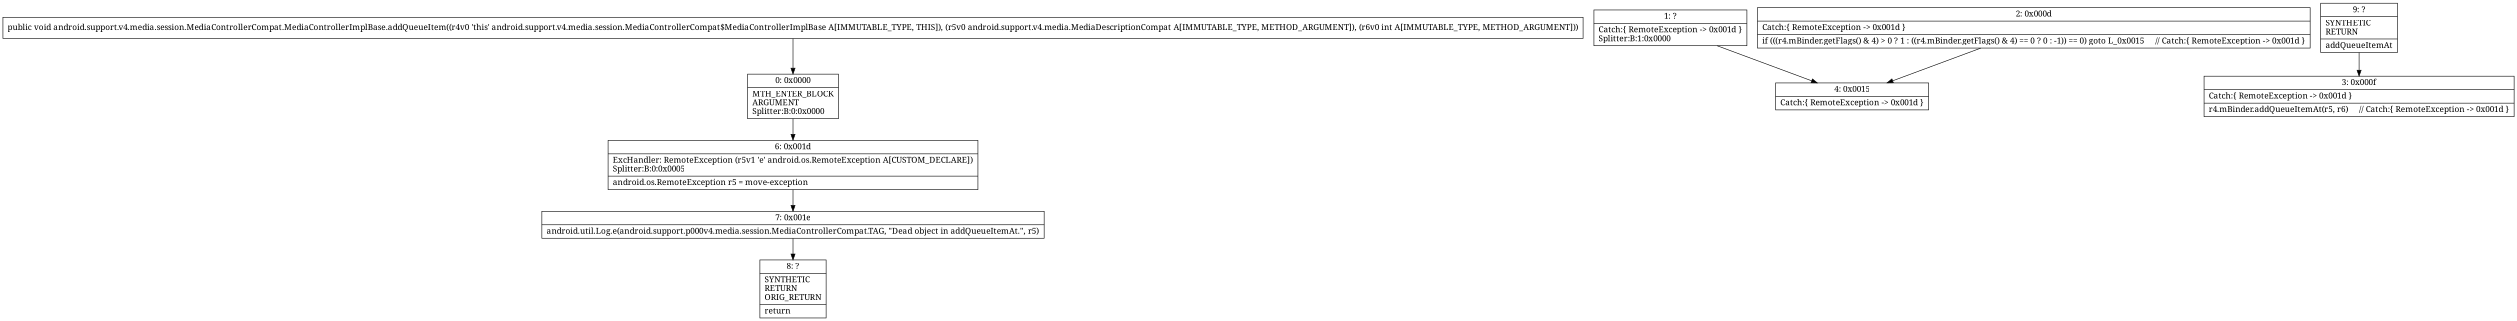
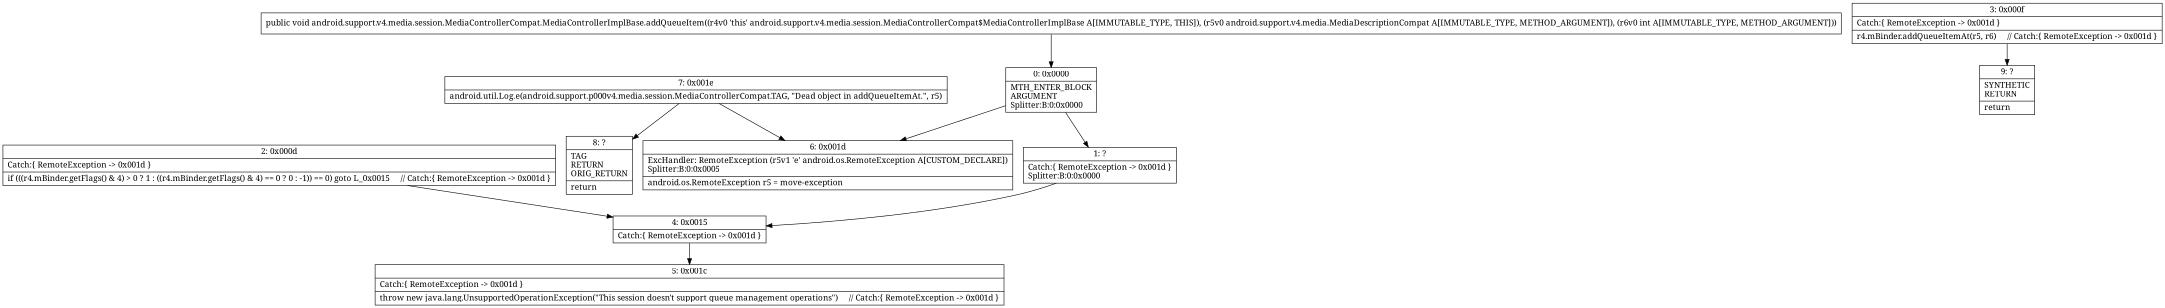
(1635, 39) -> (1064, 176)
(2359, 45) -> (1997, 108)
(2359, 61) -> (2007, 52)
none -> (1075, 127)
(793, 198) -> (749, 121)
(787, 280) -> (579, 156)
none -> (690, 285)
